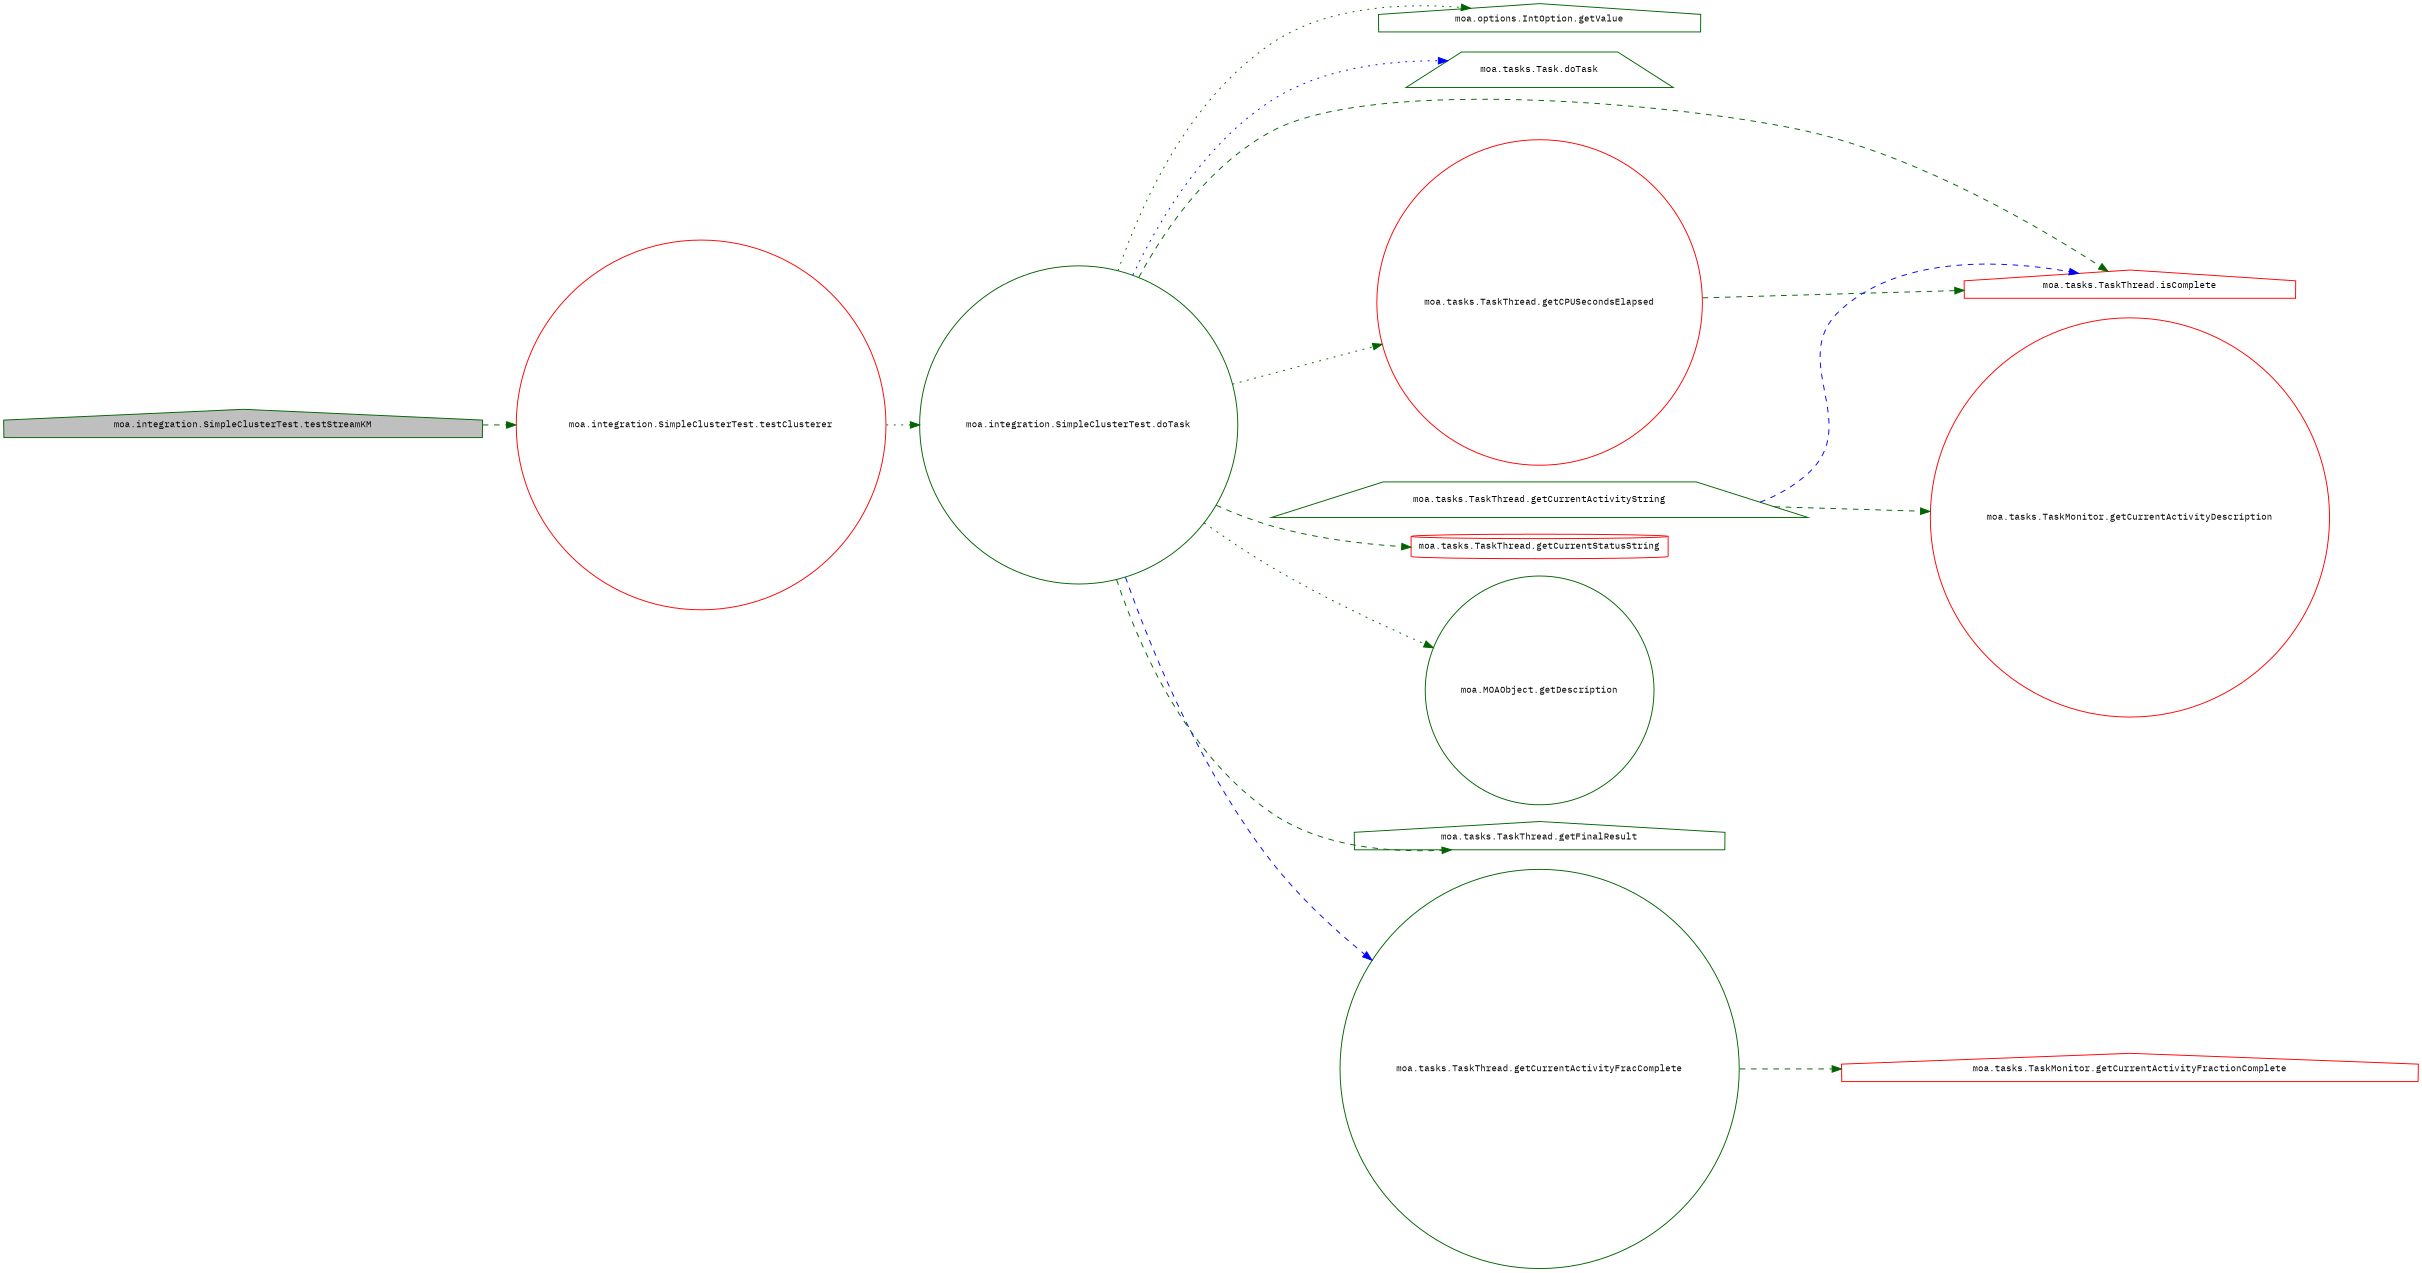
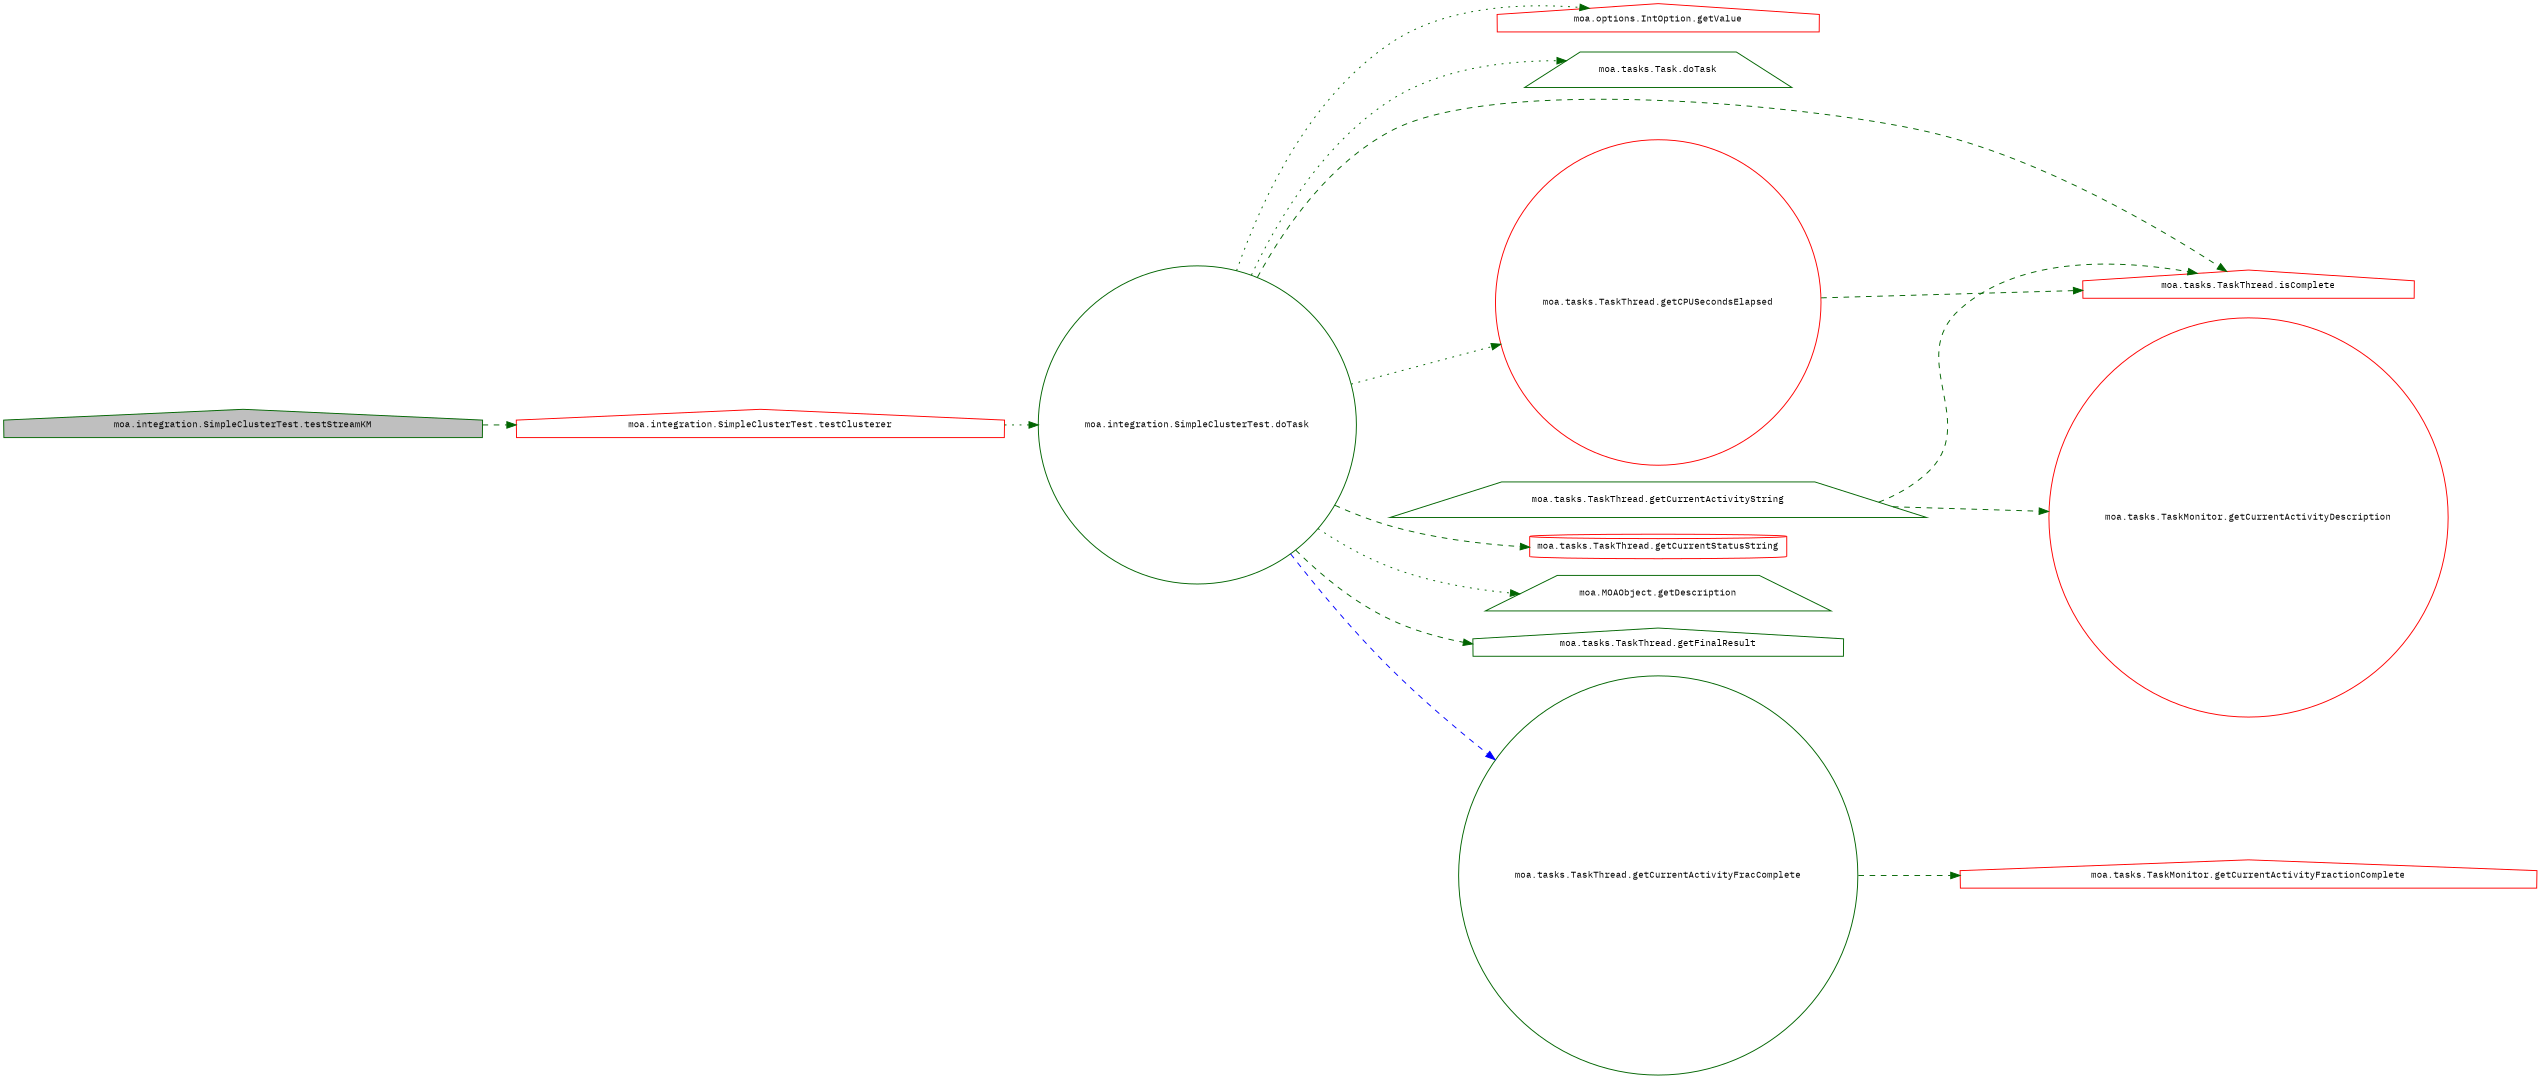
(1540, 19) -> (1658, 19)
(1250, 116) -> (1369, 116)
(1844, 308) -> (1962, 308)
(701, 425) -> (760, 425)
(1540, 690) -> (1658, 593)
